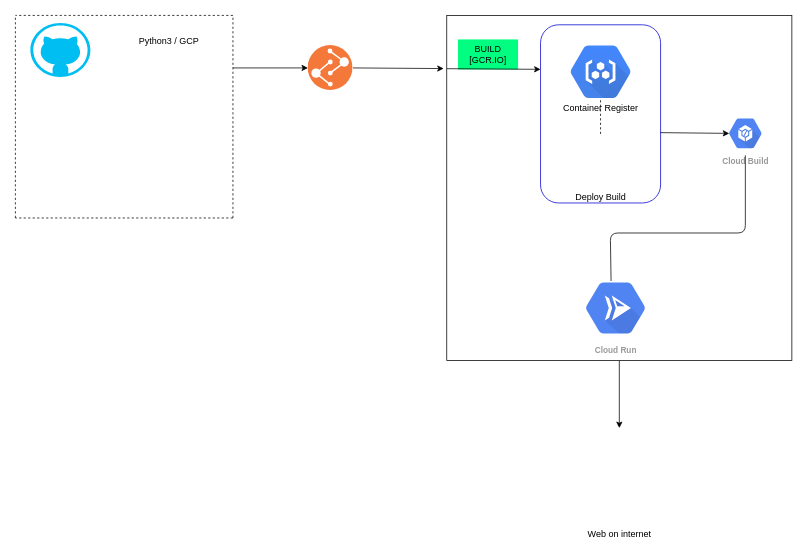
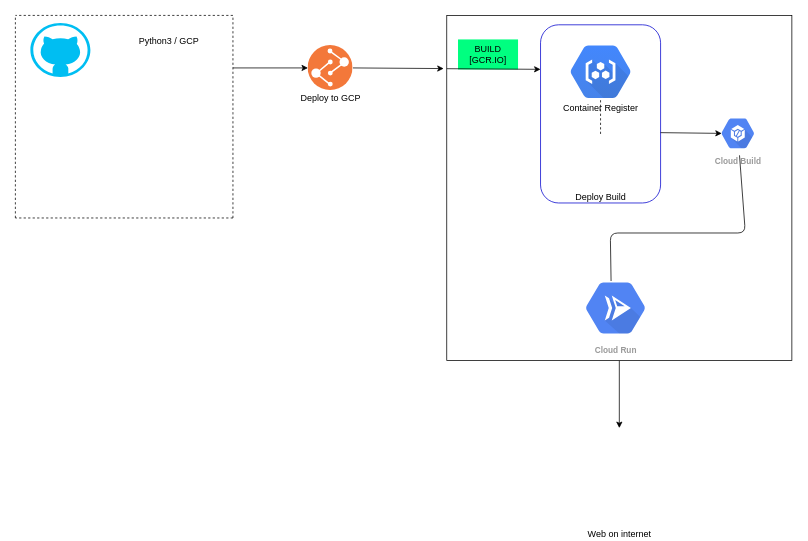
none -> (330, 98)
(745, 133) -> (738, 133)
